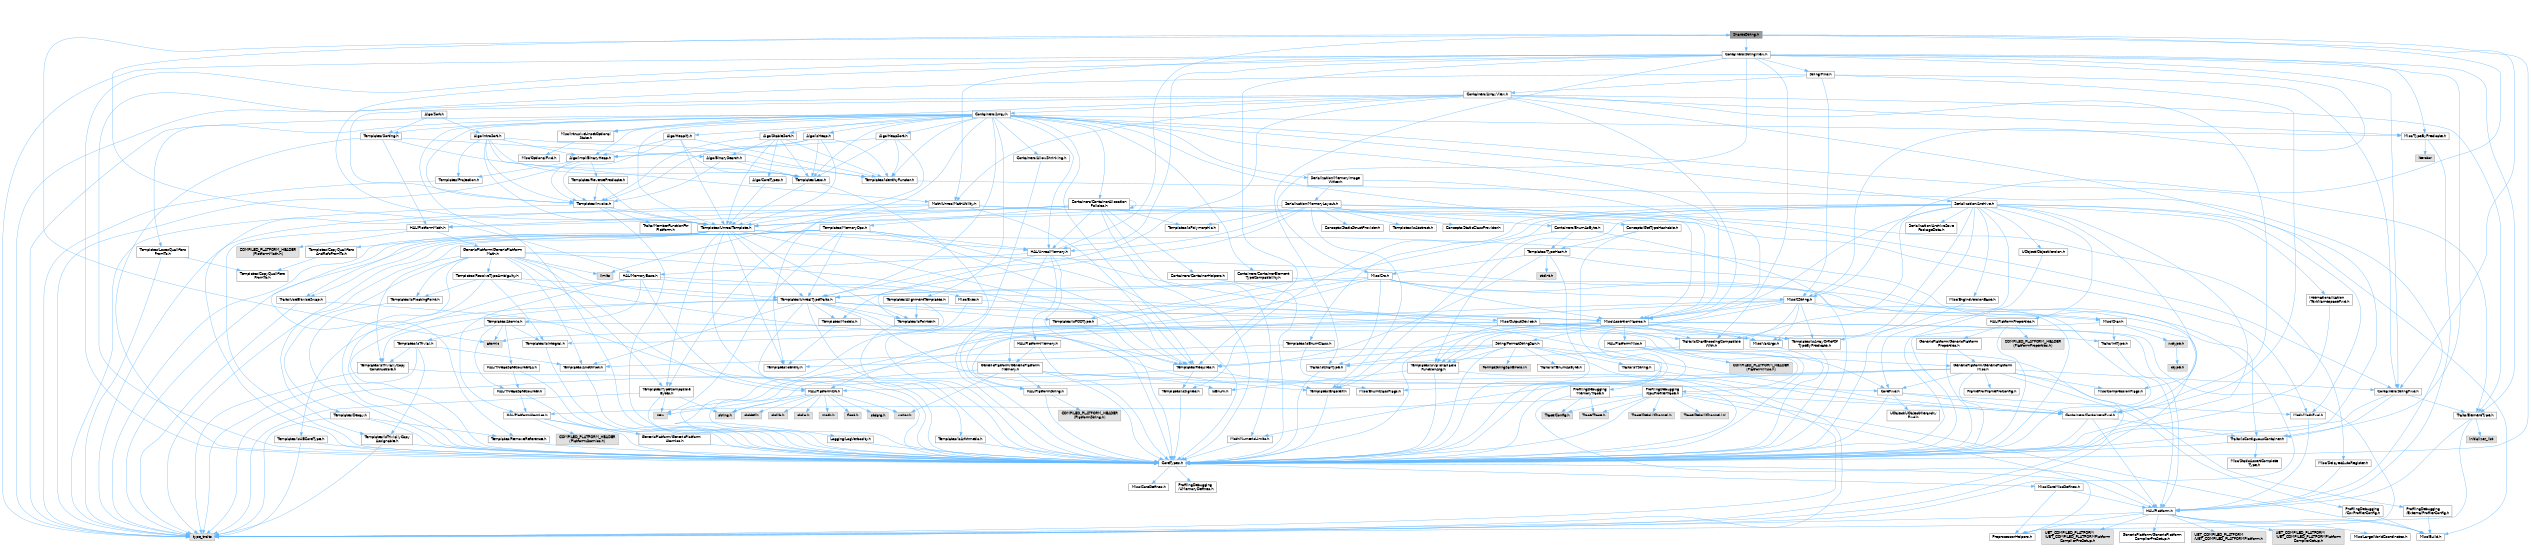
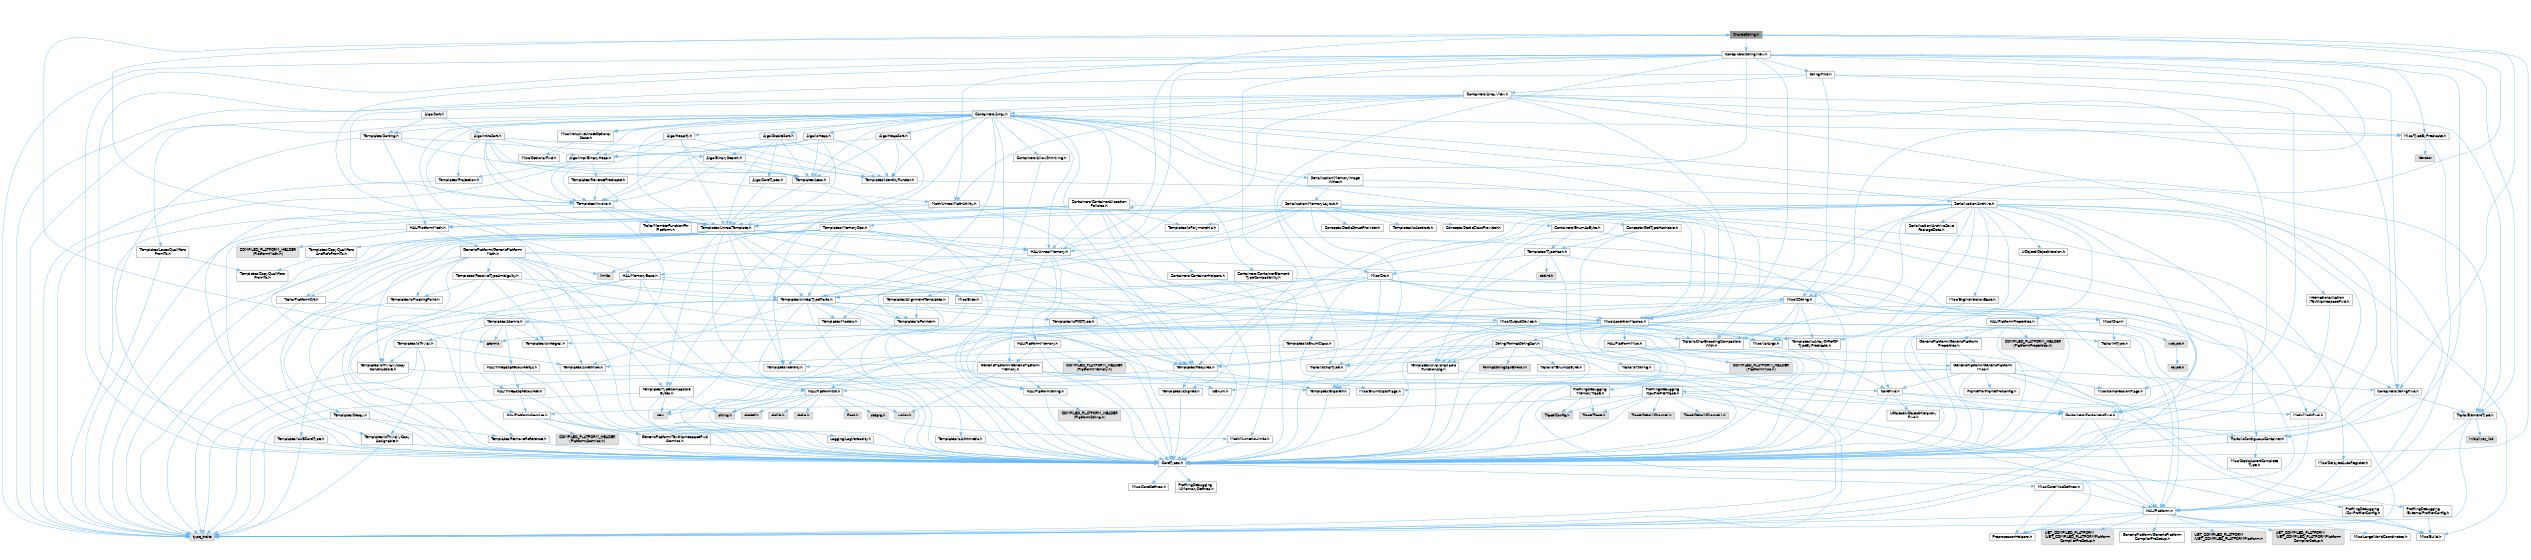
(1086, 127) -> (1103, 134)
(301, 300) -> (301, 300)
none -> (1094, 368)
(1556, 387) -> (1045, 434)
(828, 416) -> none
(675, 439) -> (675, 439)
